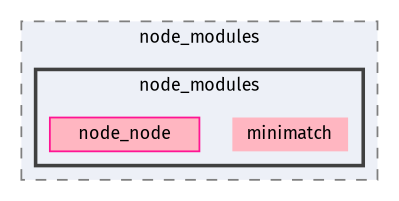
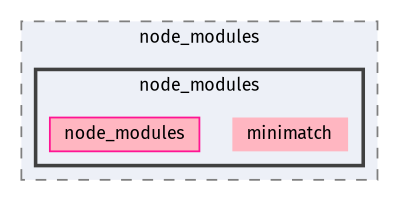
(125, 134) -> (125, 134)
